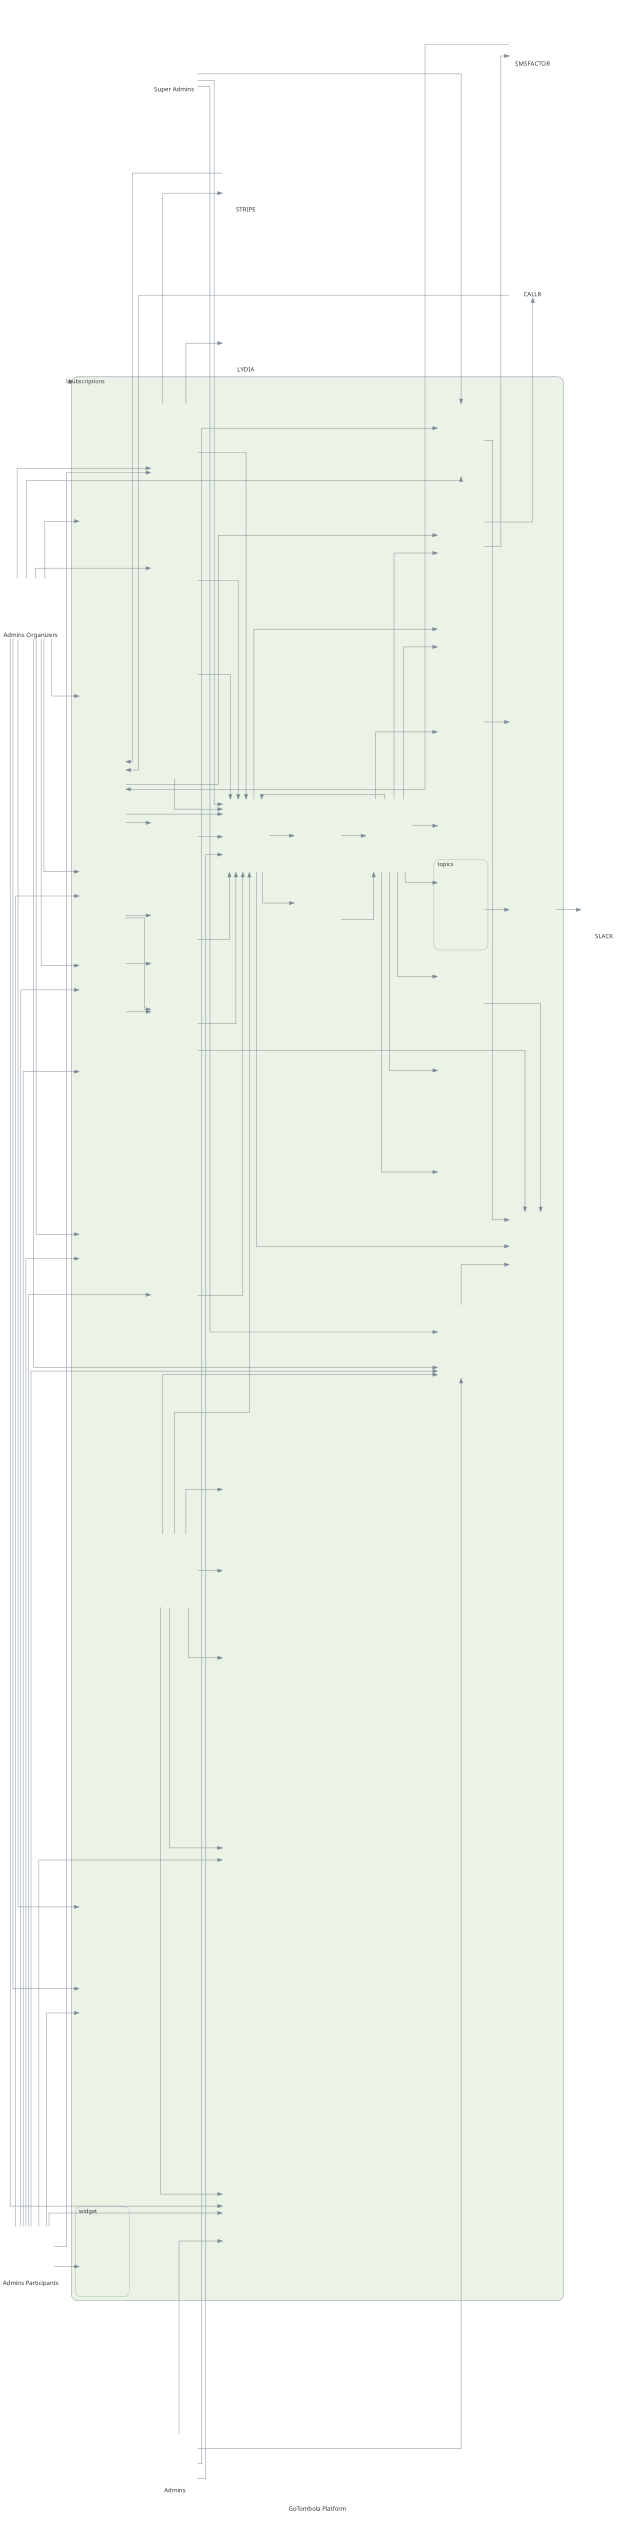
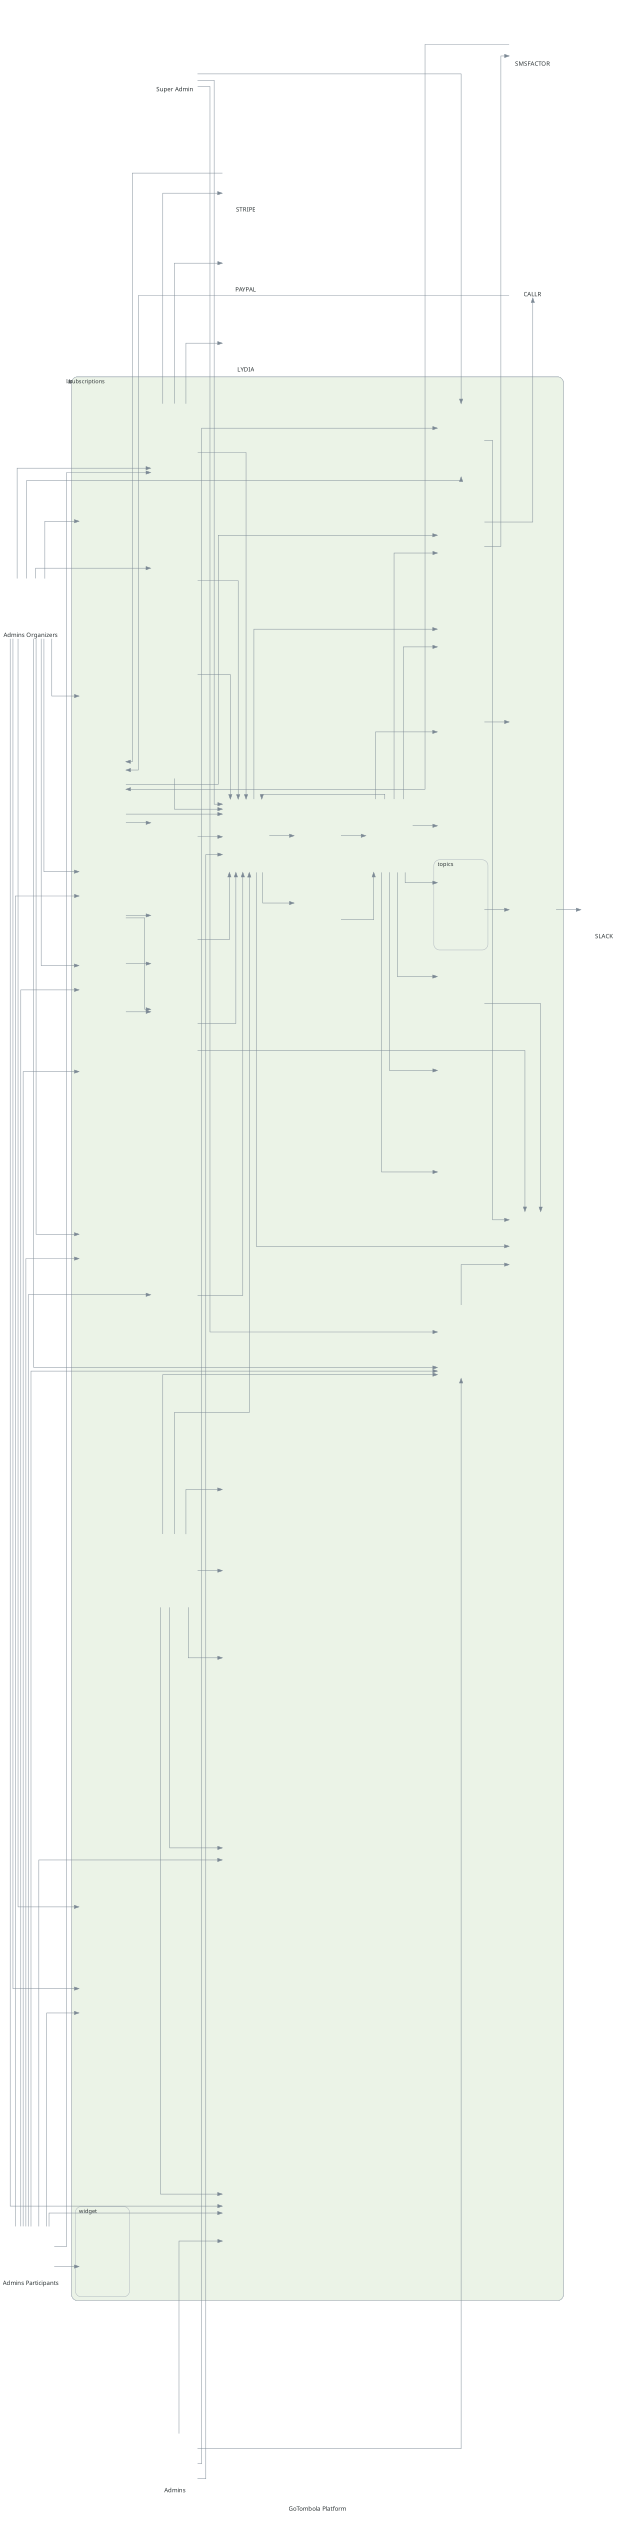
(174, 63) -> (174, 63)
none -> (246, 263)
